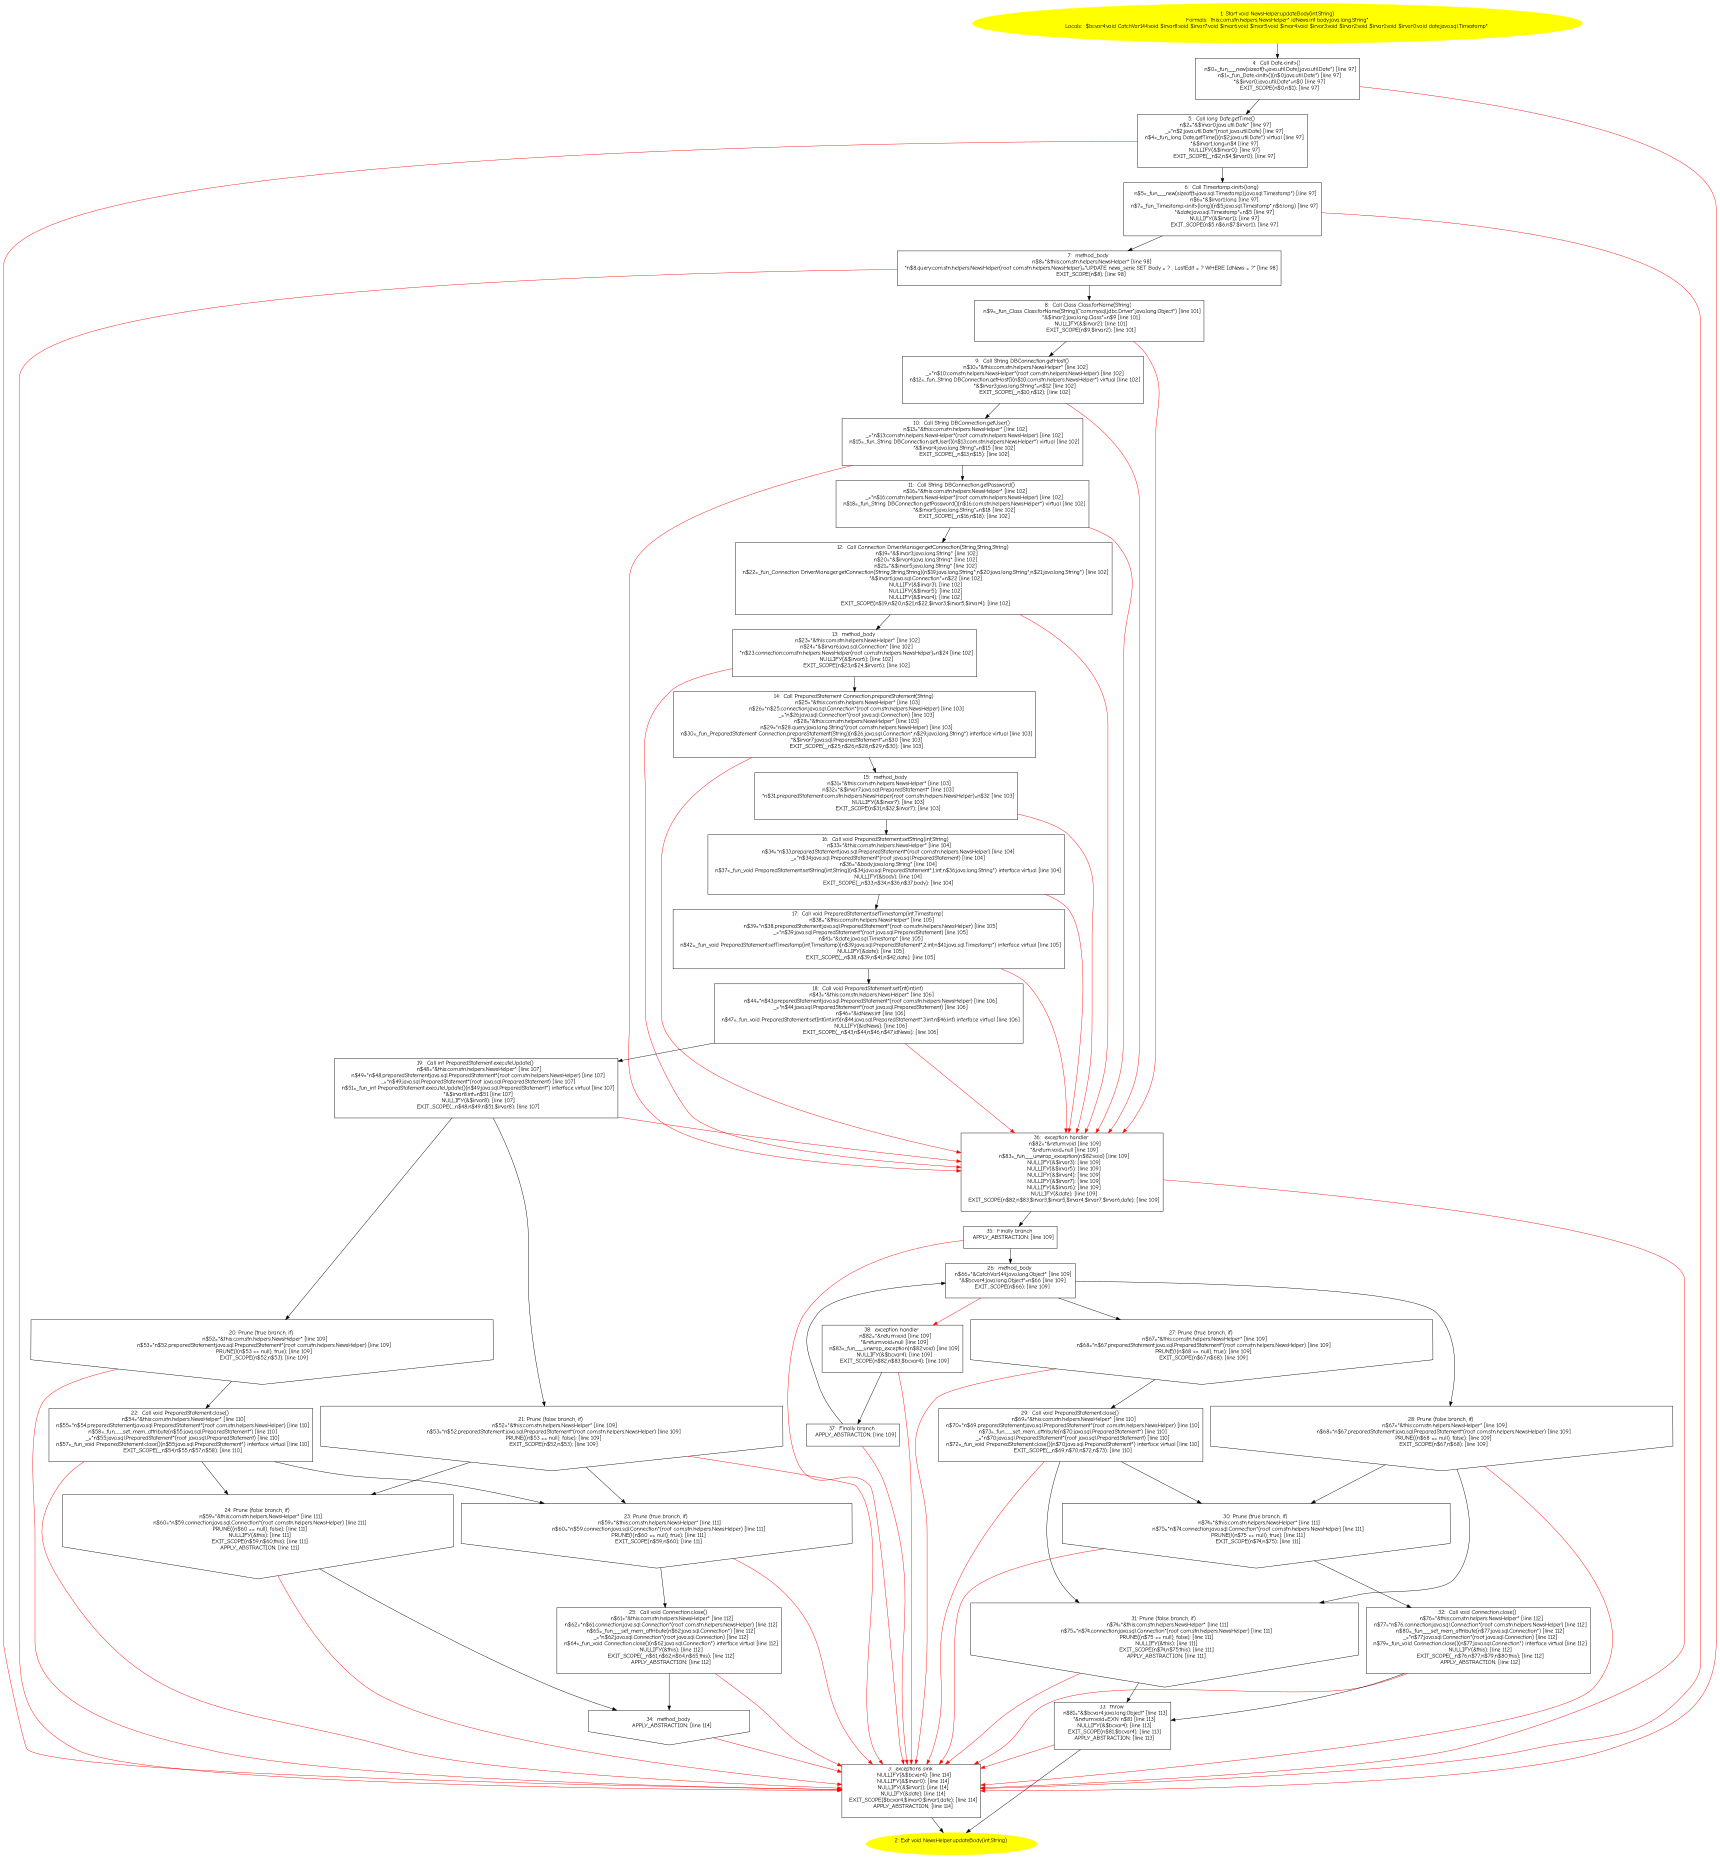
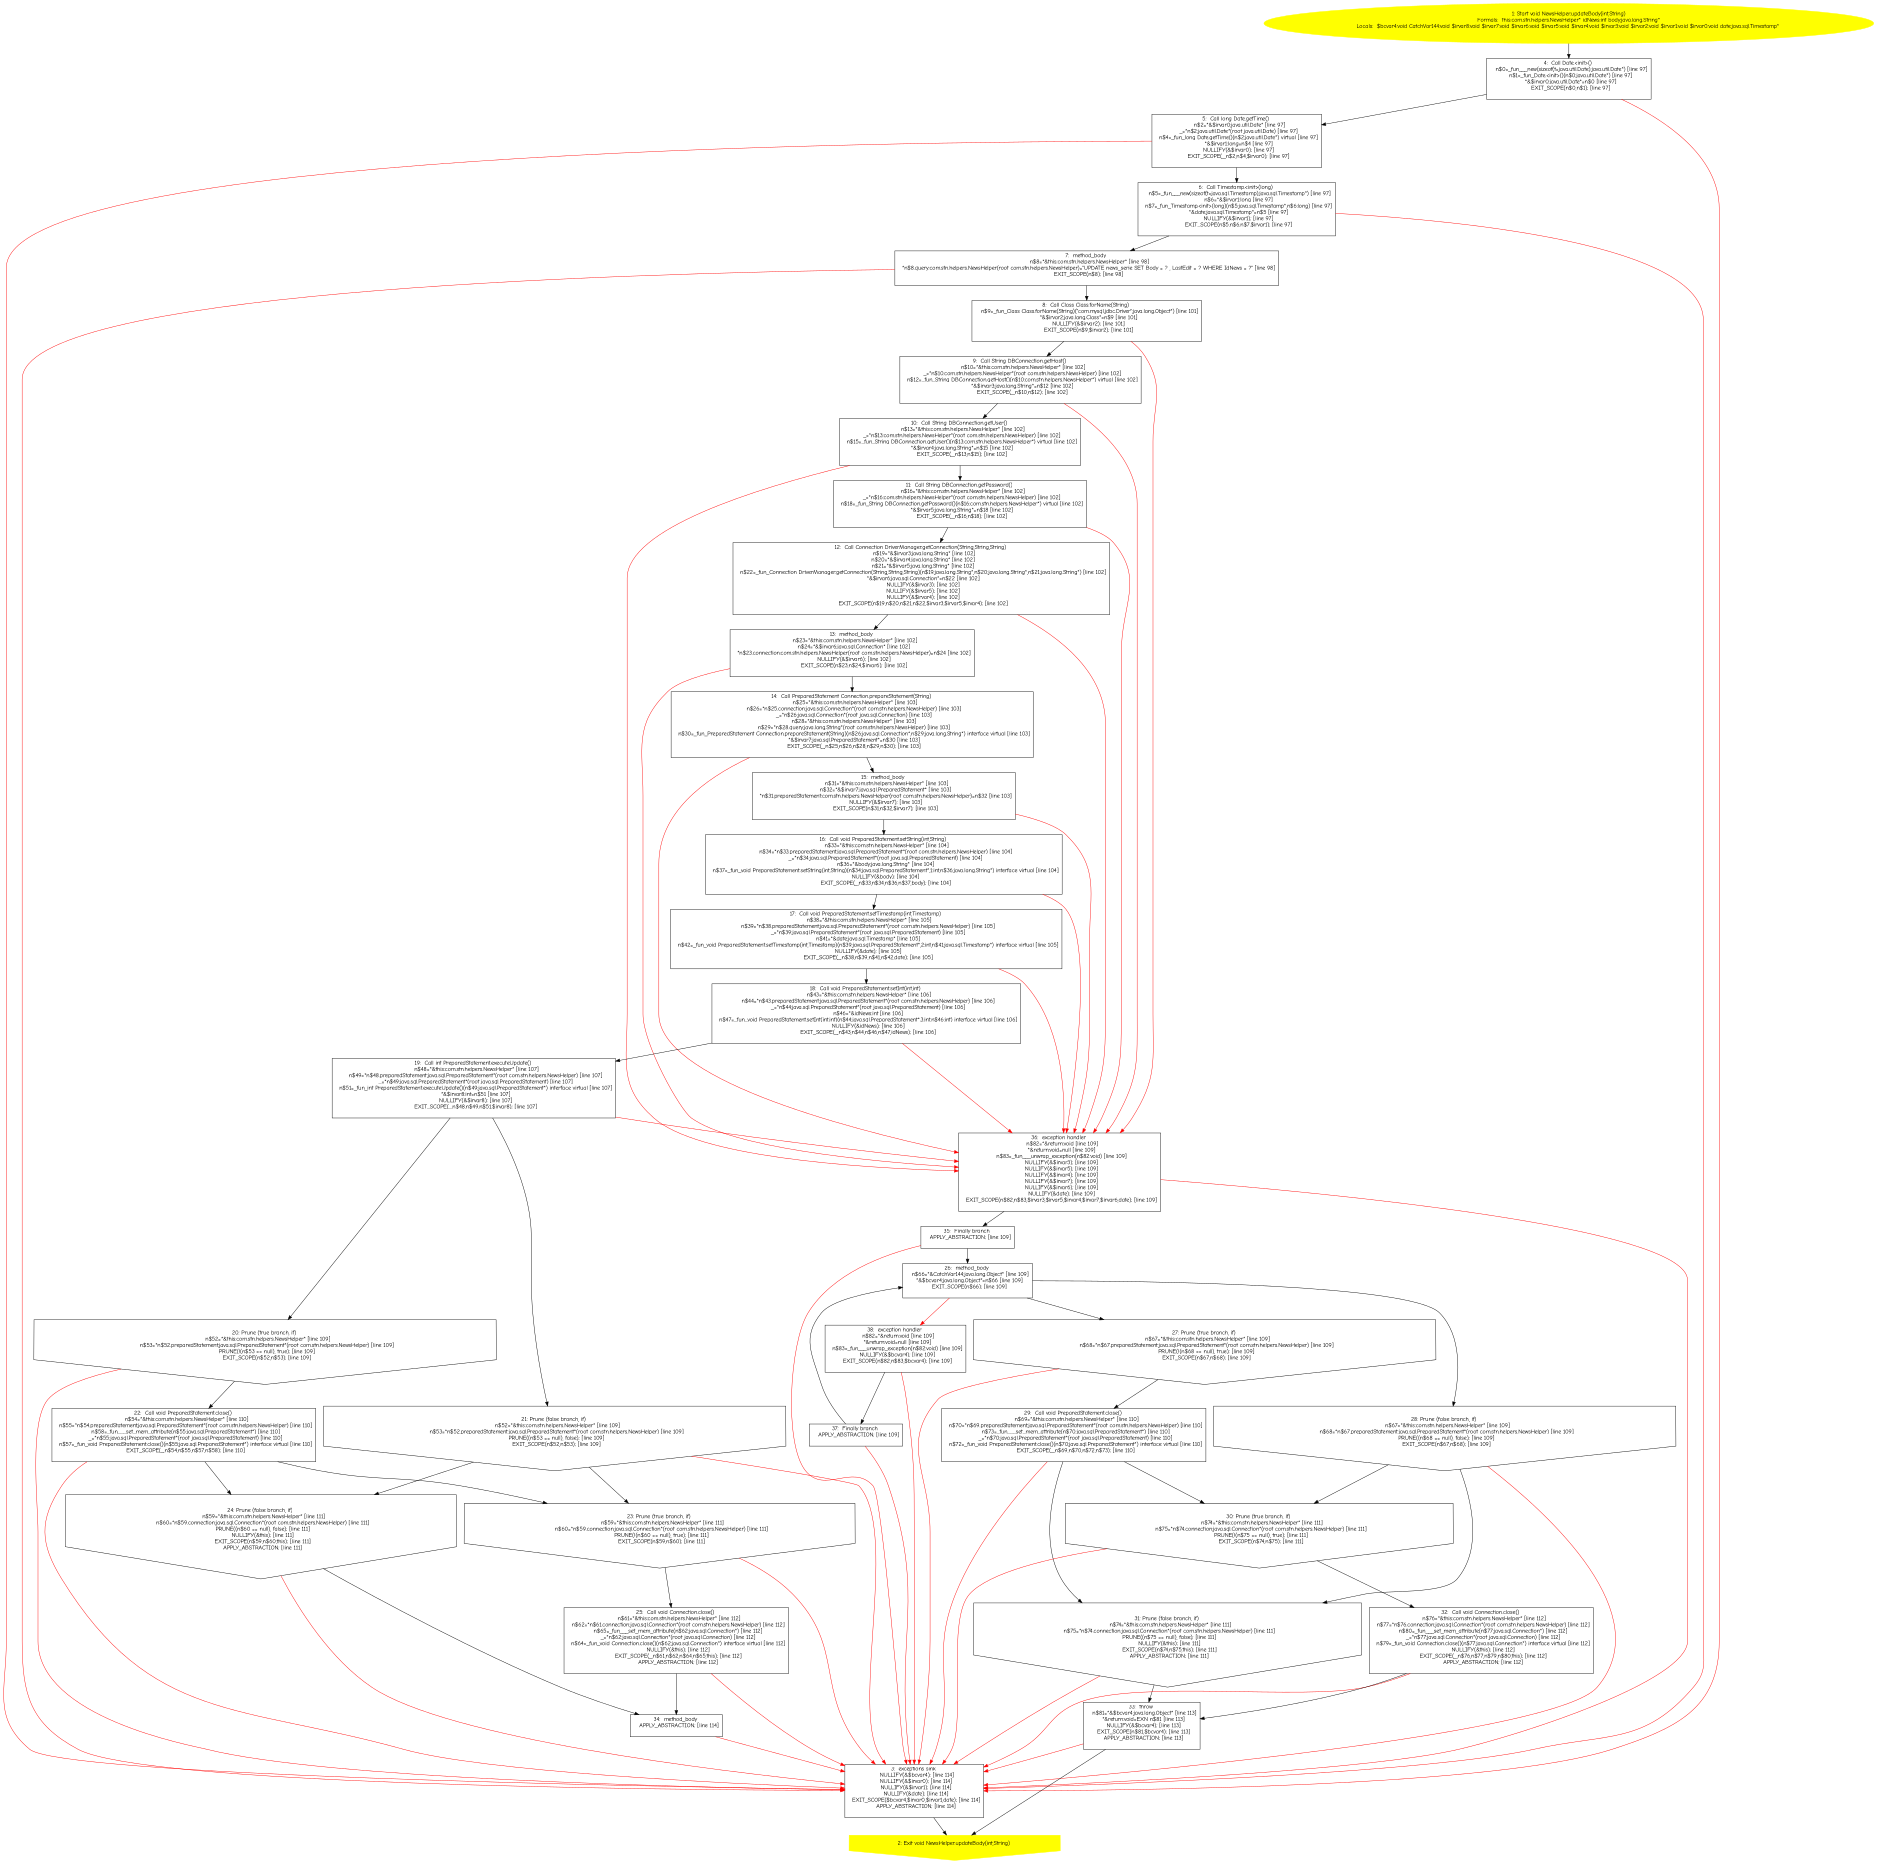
(669, 1726) -> (676, 1726)
(952, 1844) -> (955, 1846)
